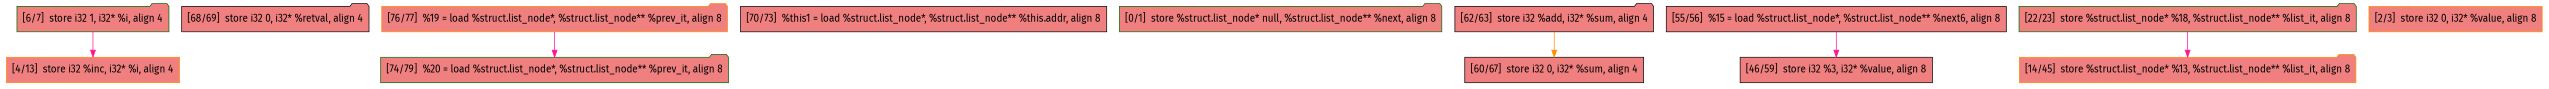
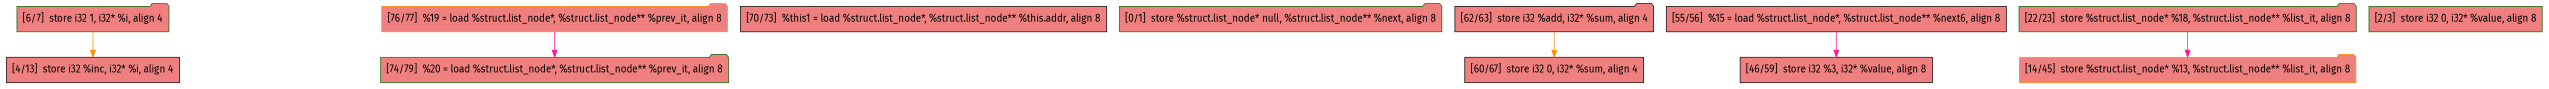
(275, 19) -> none
(2456, 19) -> (2456, 19)
(93, 41) -> (93, 41)
(93, 70) -> (93, 70)
